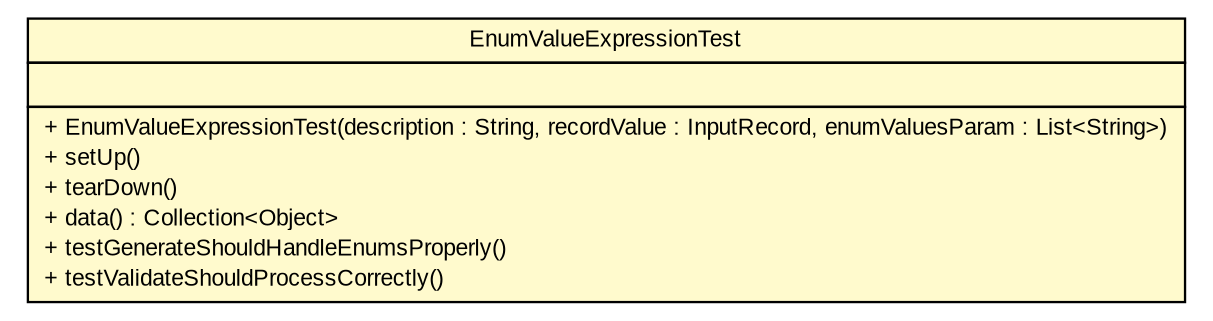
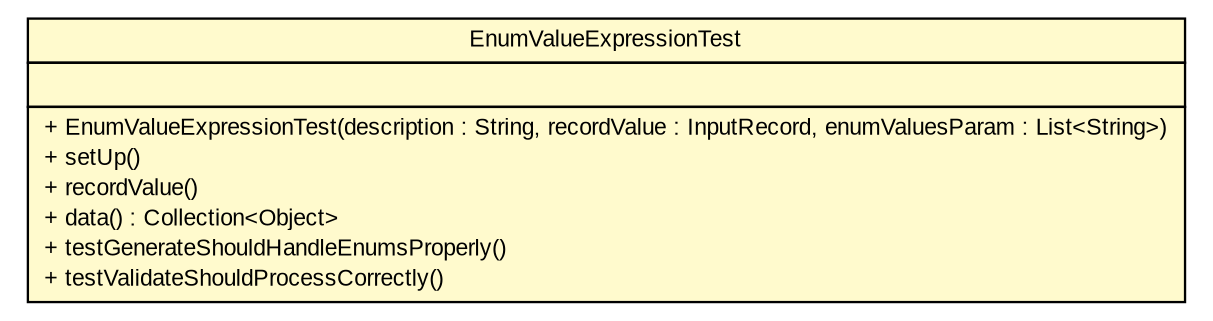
(112, 188) -> (122, 188)
